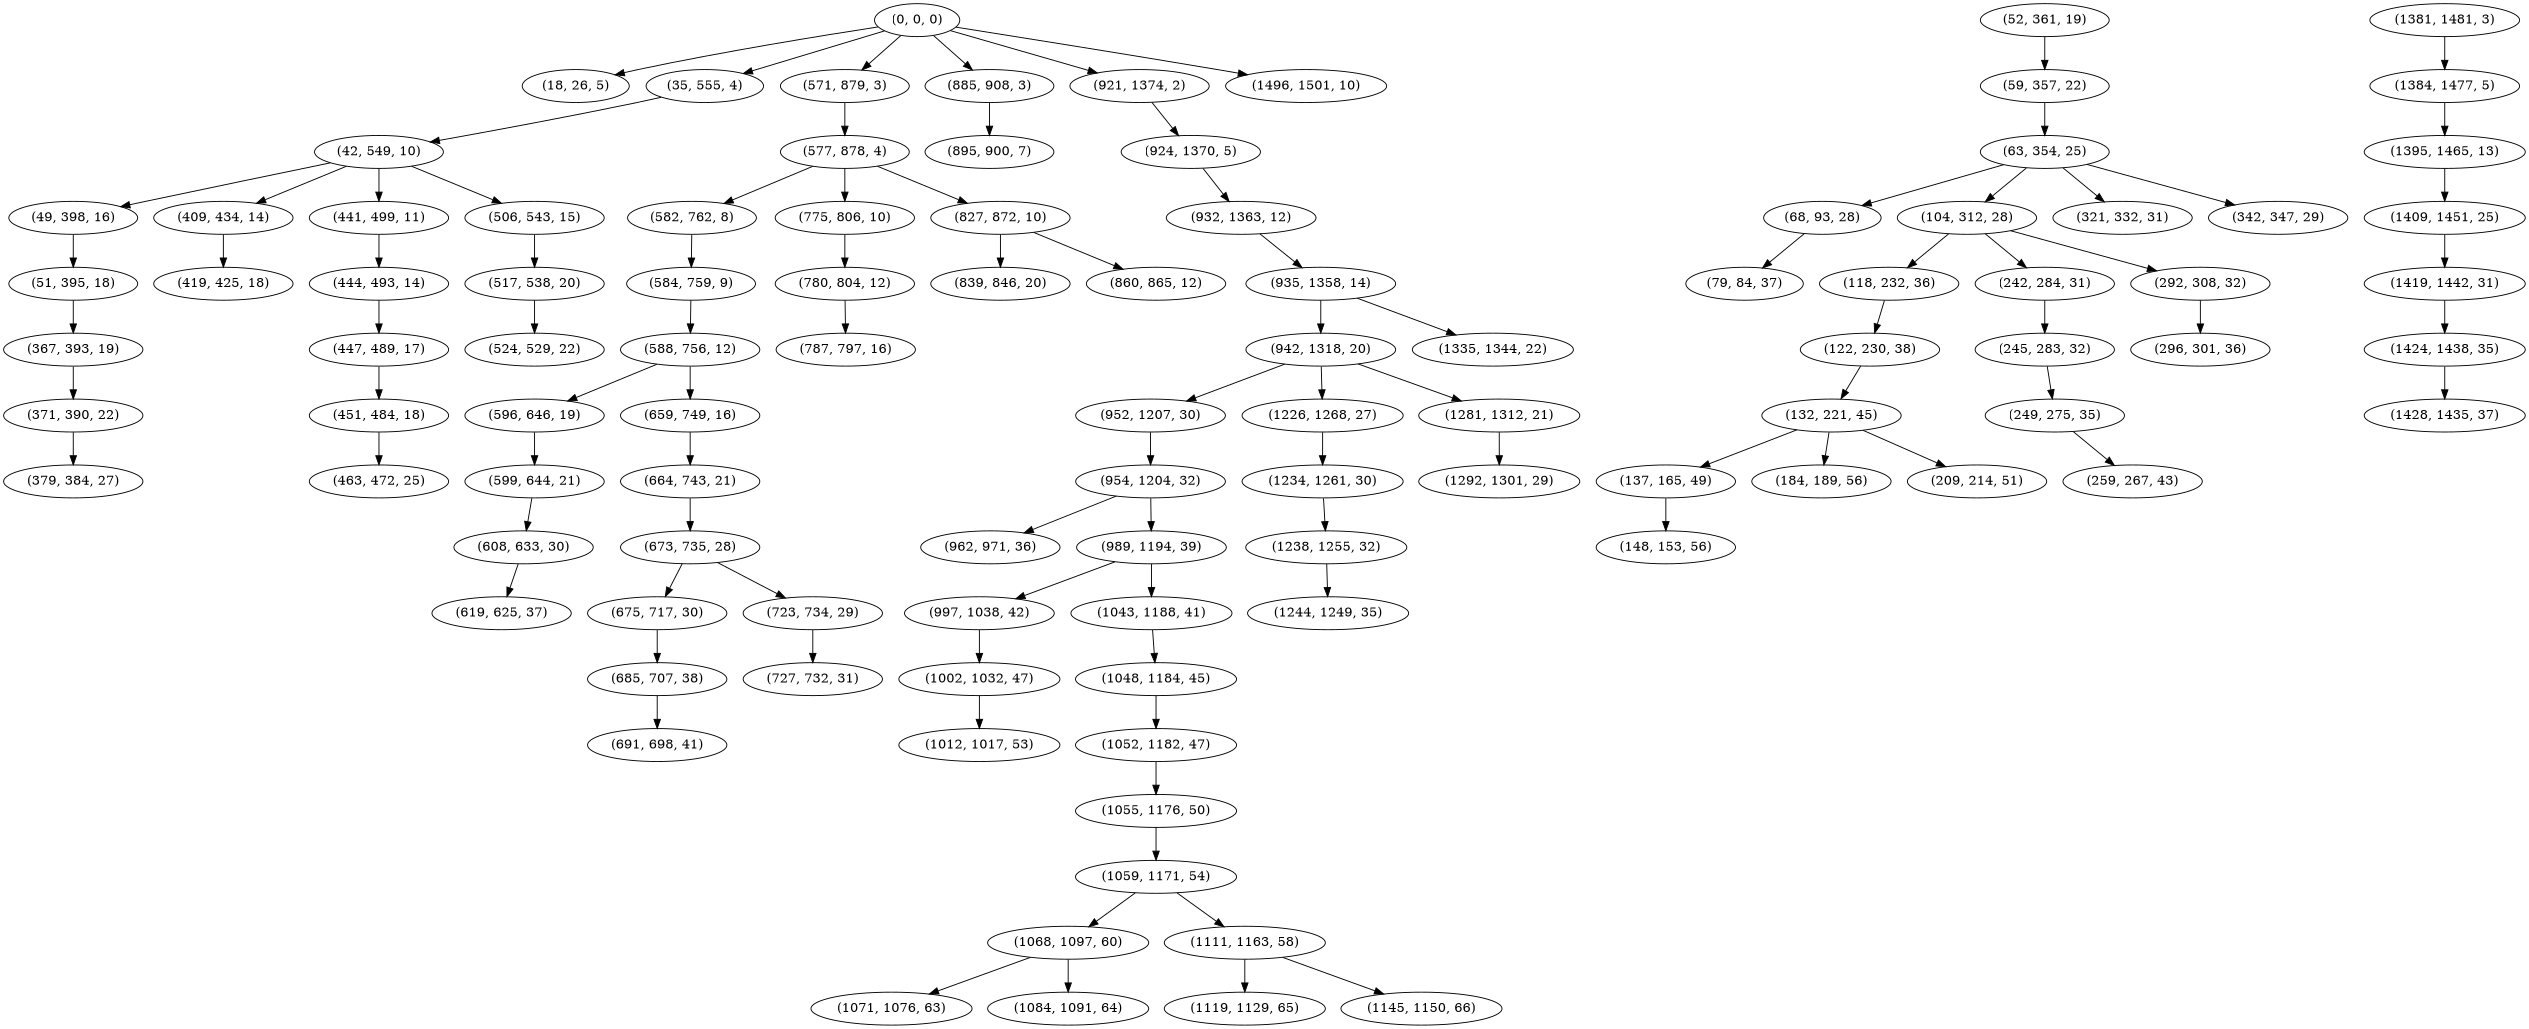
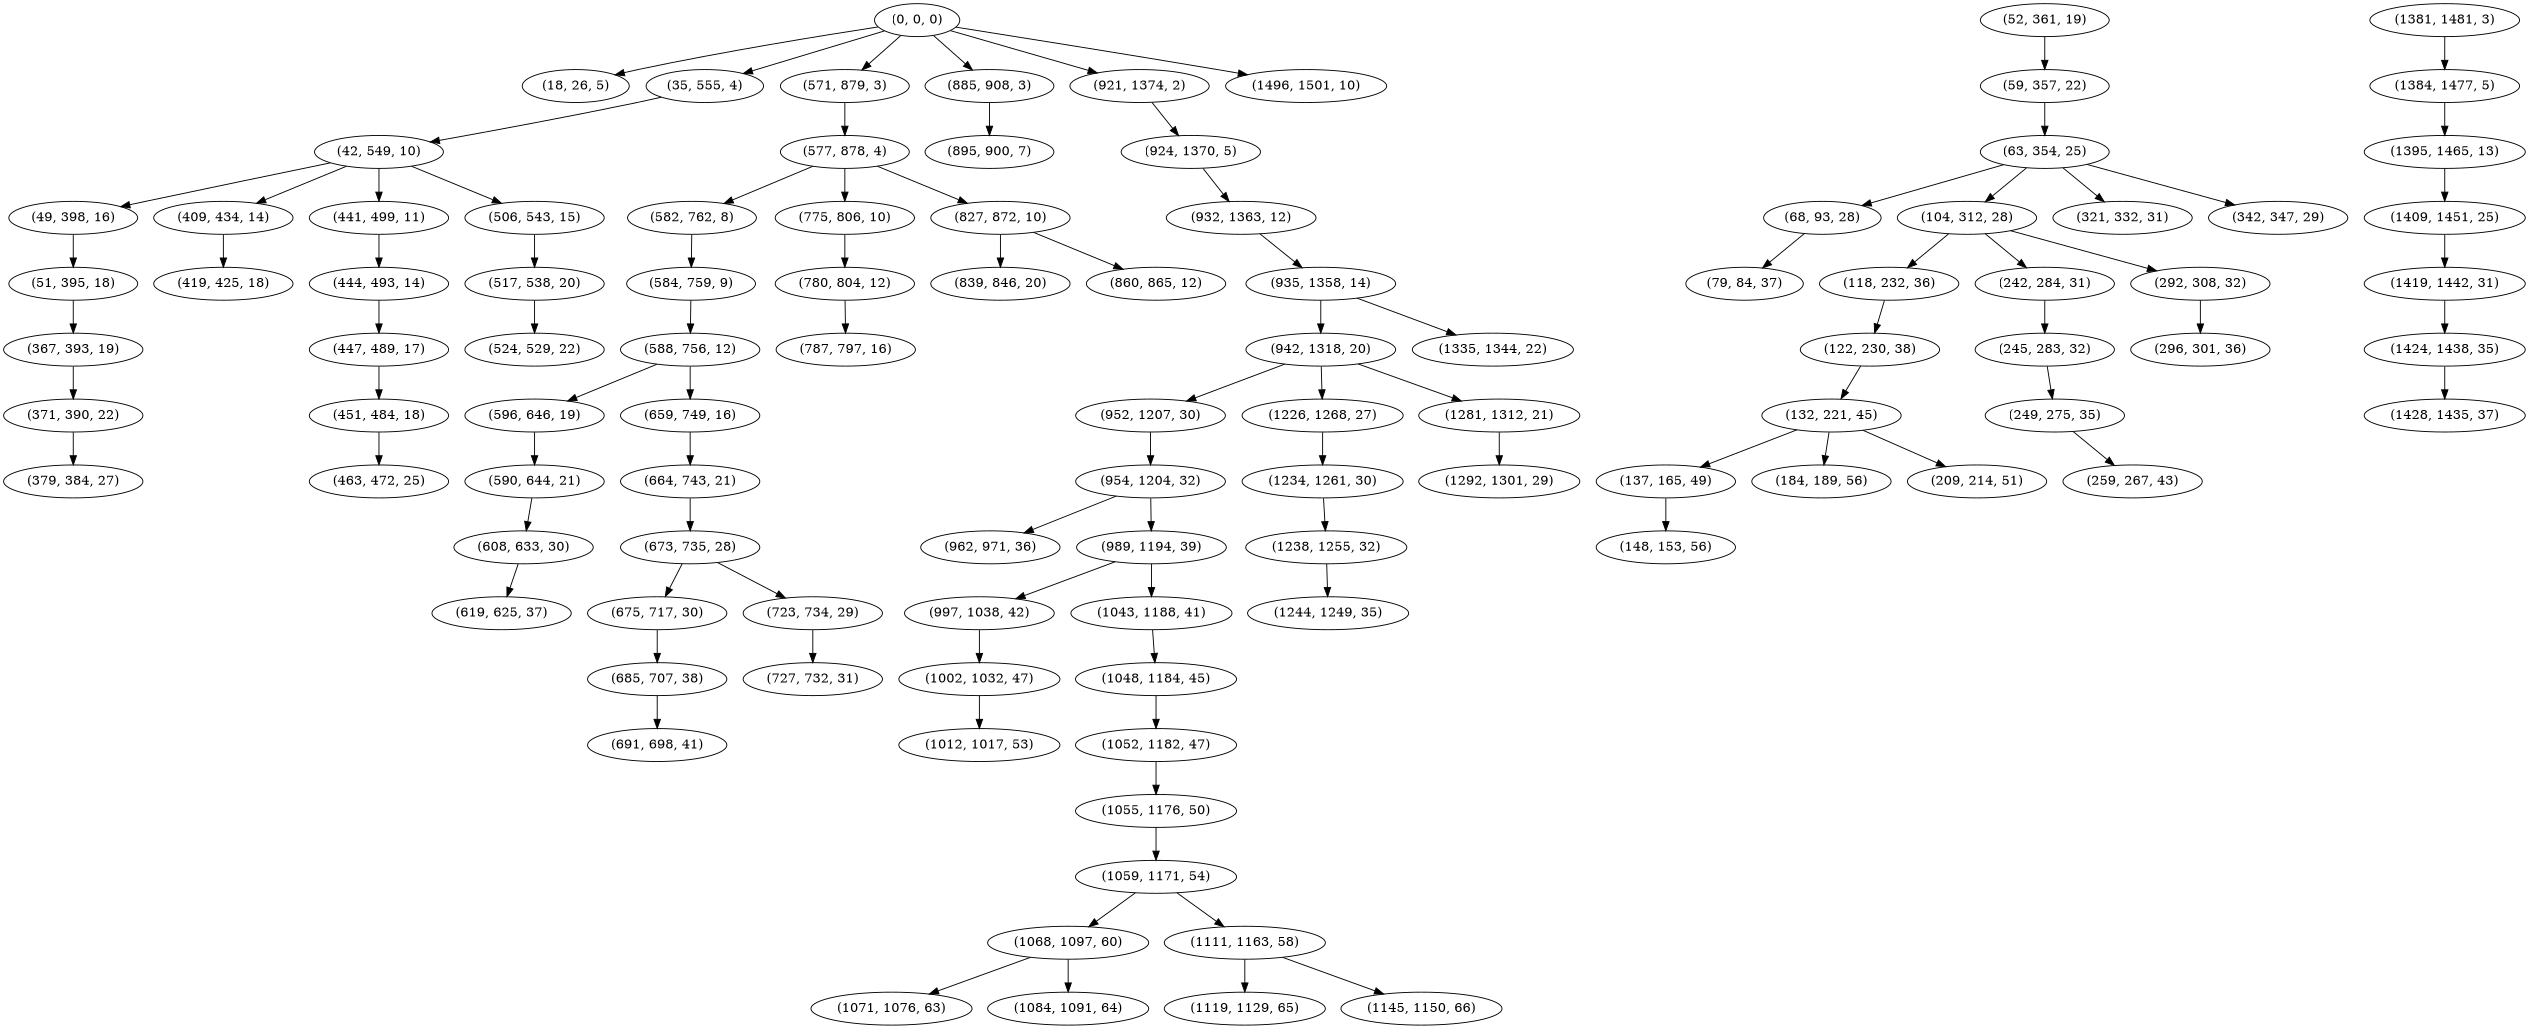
(535, 481) -> (535, 481)
